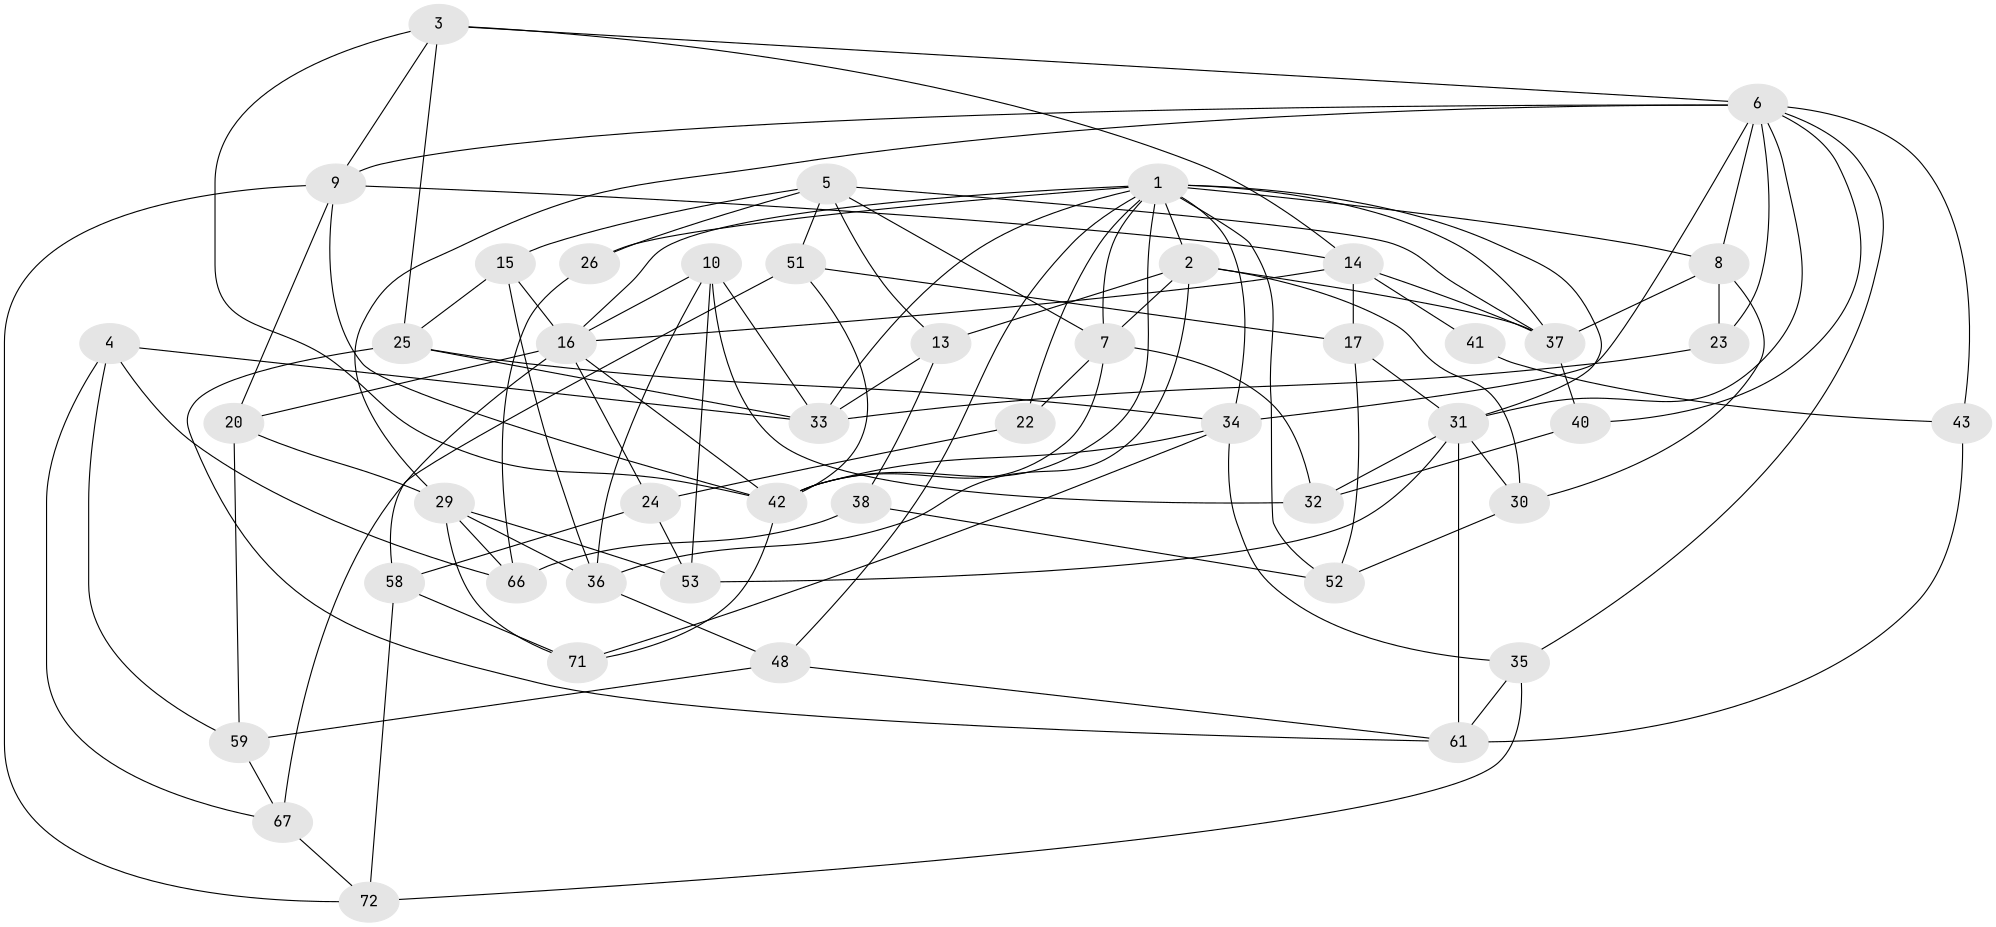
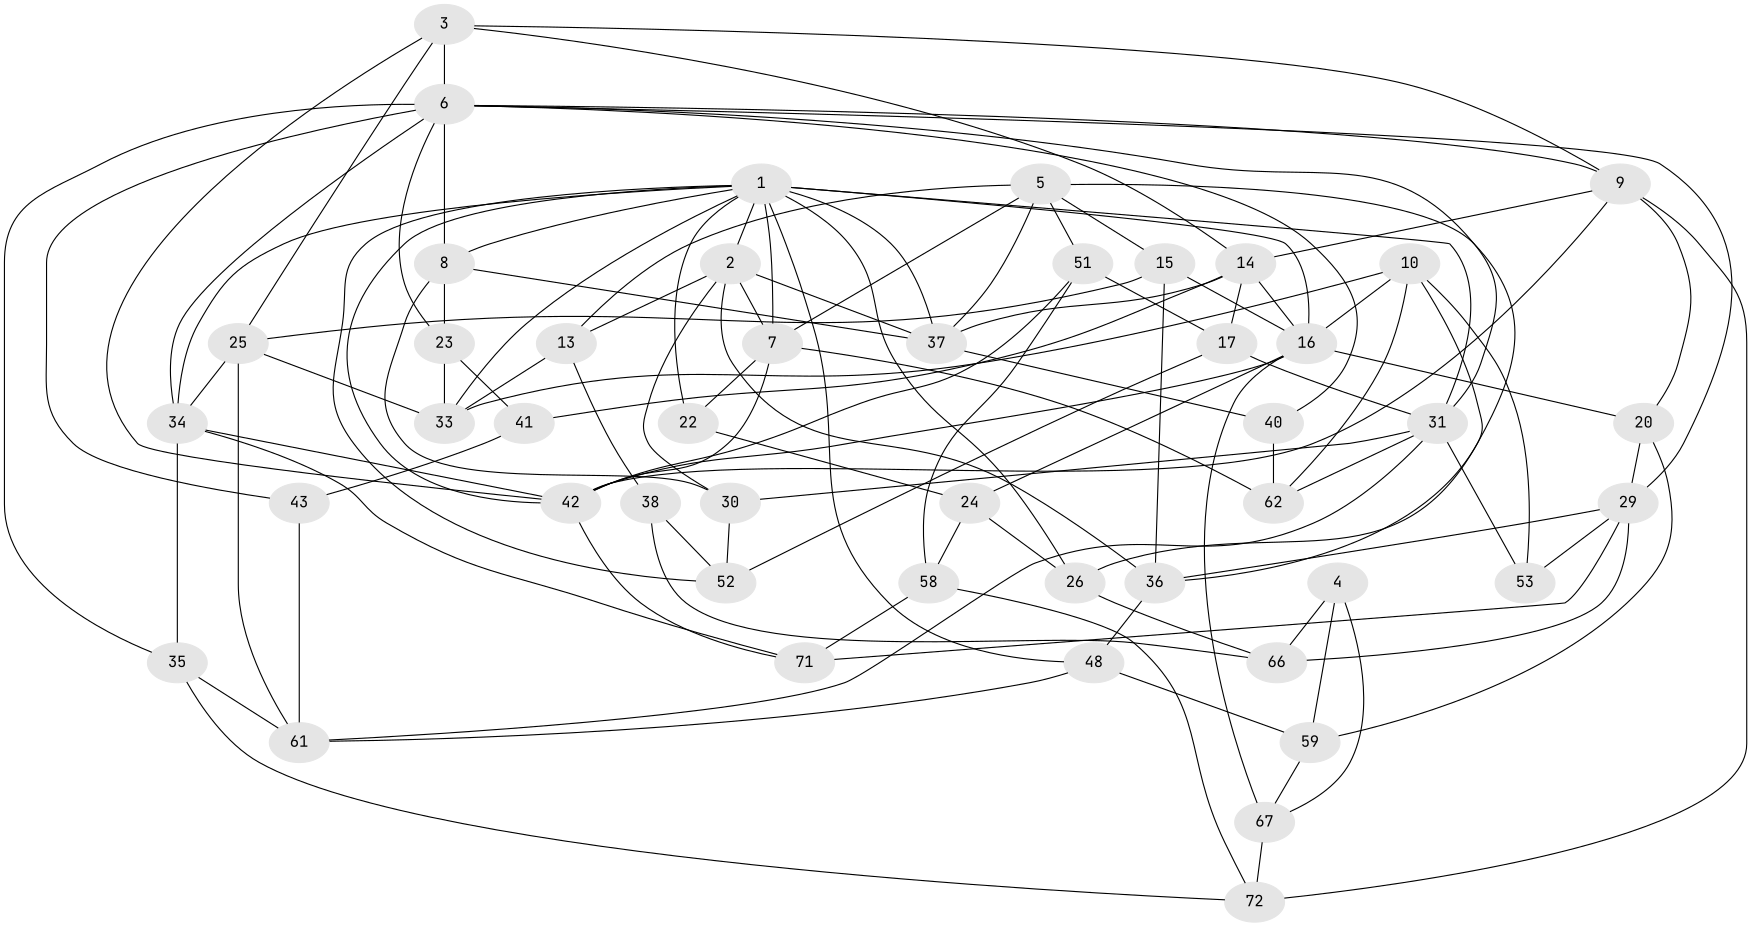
none -> (484, 383)
(465, 384) -> none
(1313, 503) -> (1273, 503)
(667, 536) -> (1022, 543)
